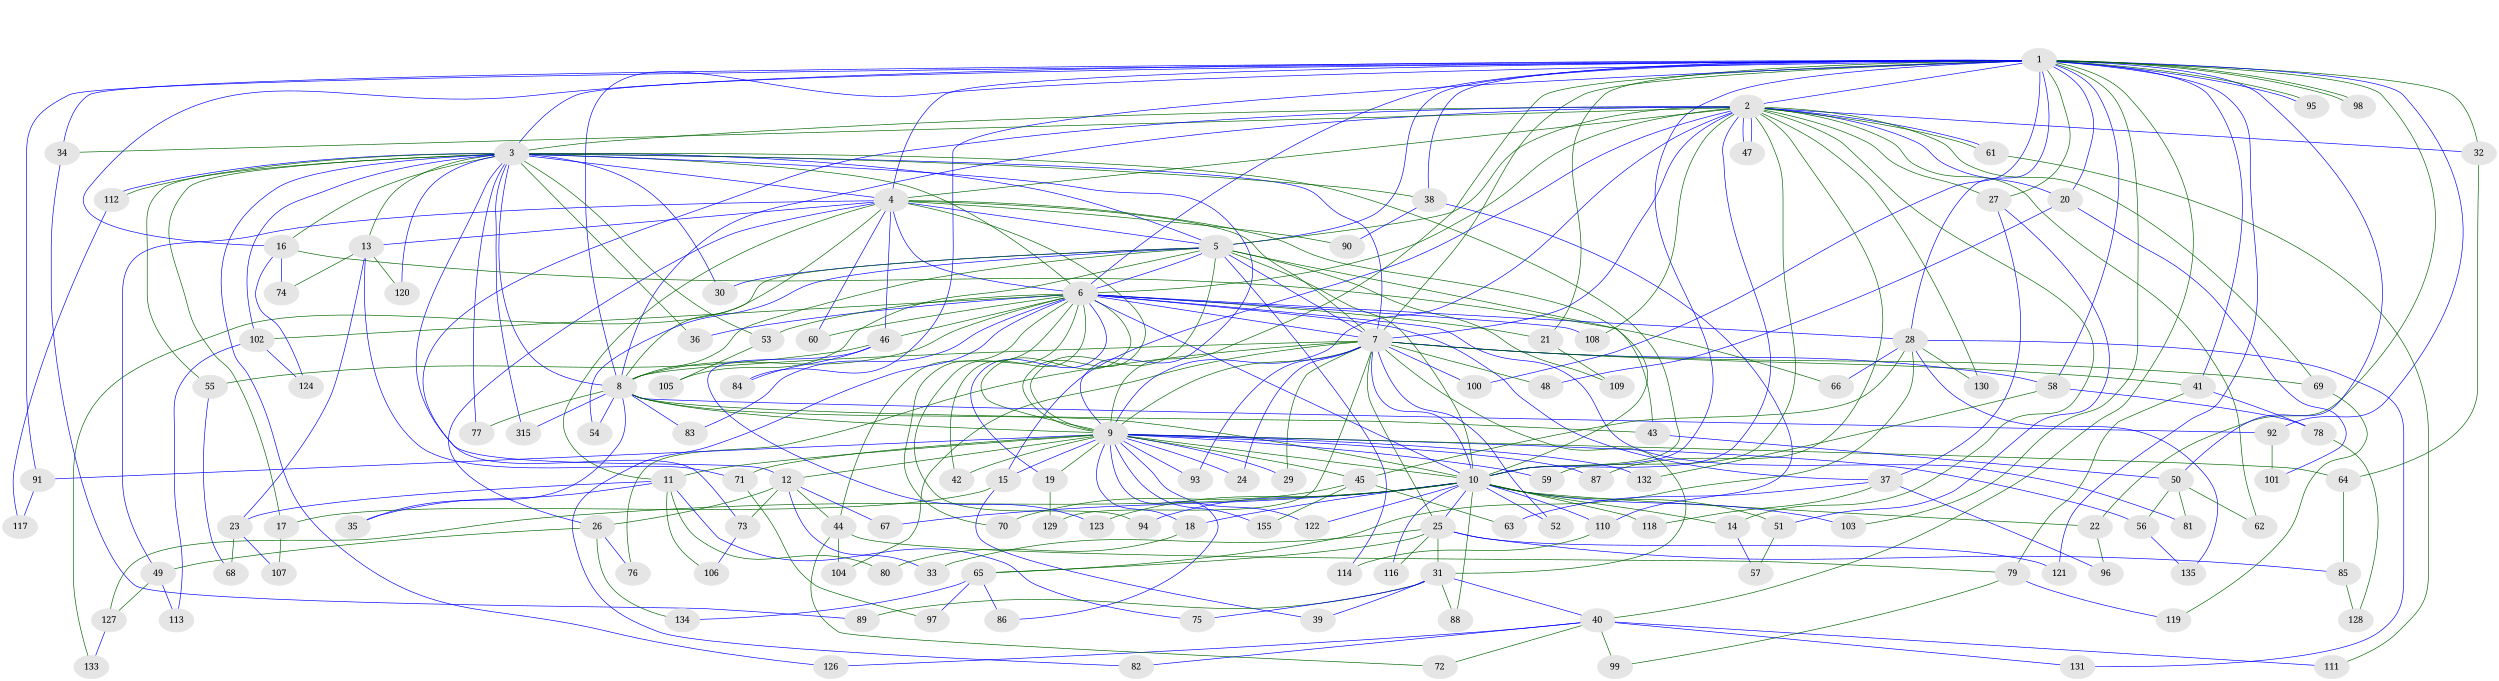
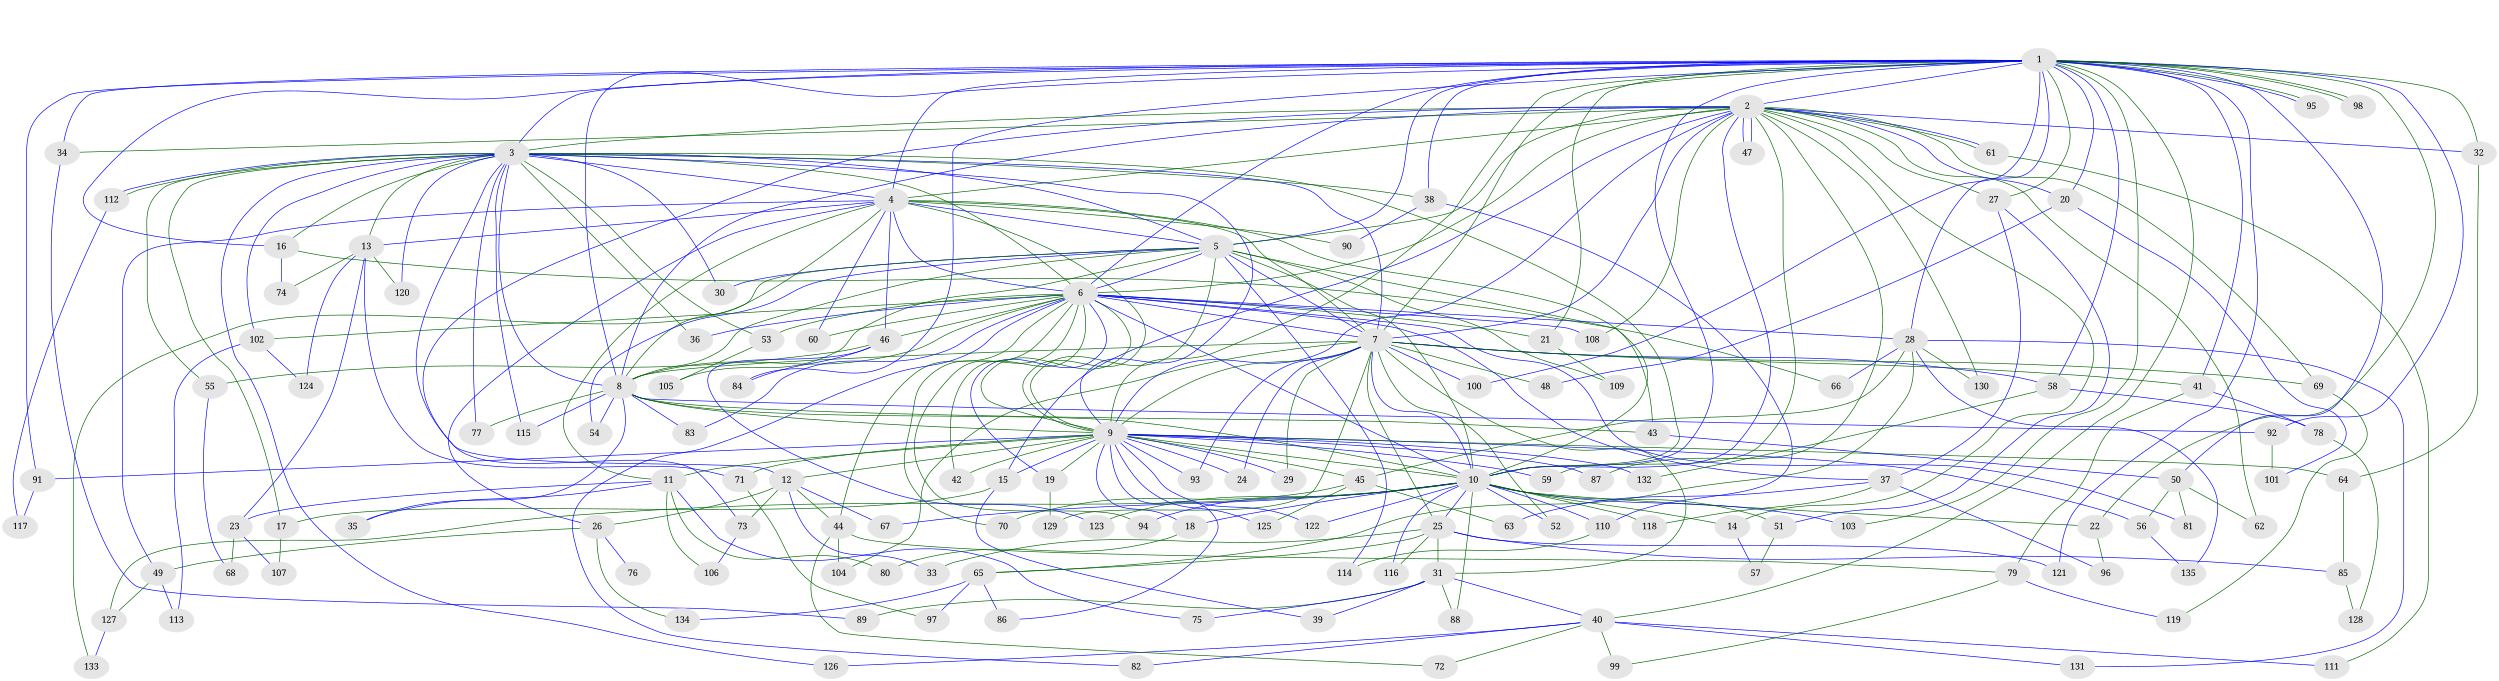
(265, 315) -> (320, 311)
(950, 399) -> none
(1476, 433) -> (1476, 433)
(523, 434) -> (523, 434)
(1264, 527) -> (1264, 527)
